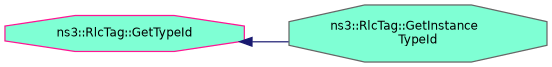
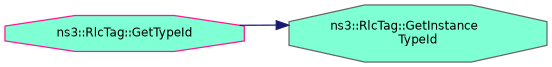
(270, 42) -> (258, 25)
